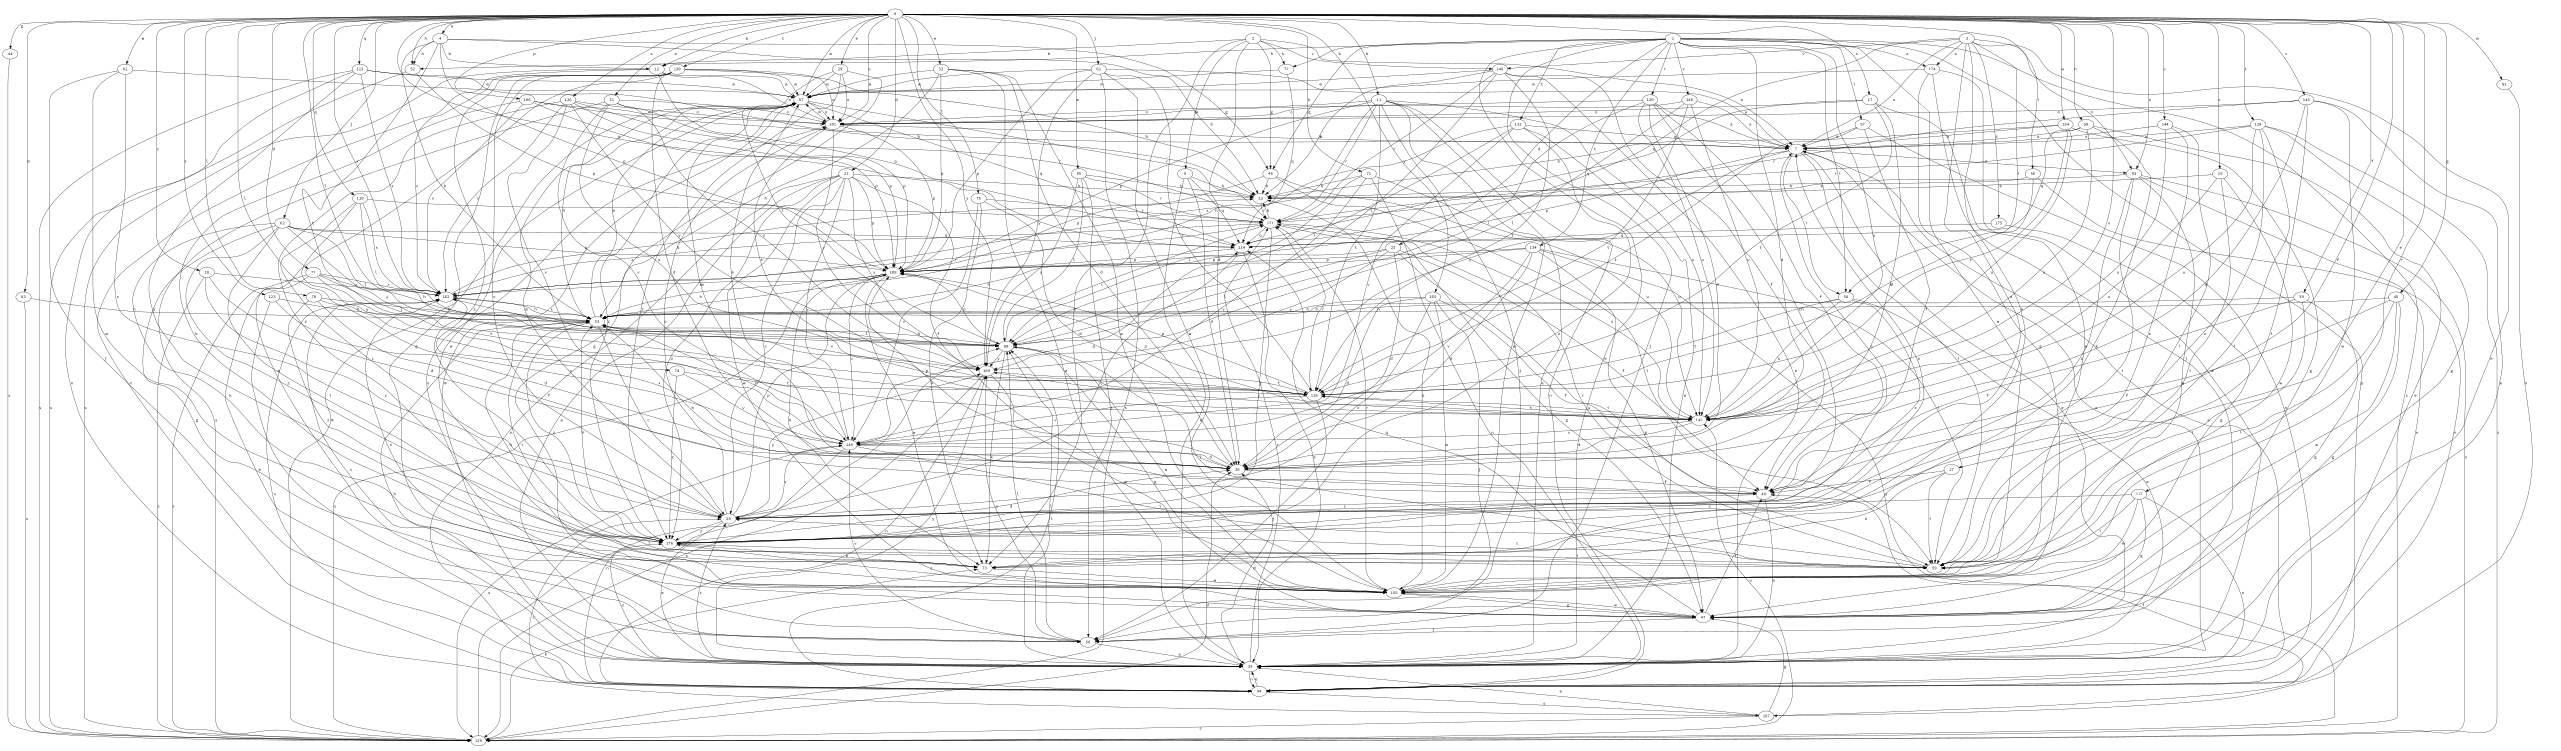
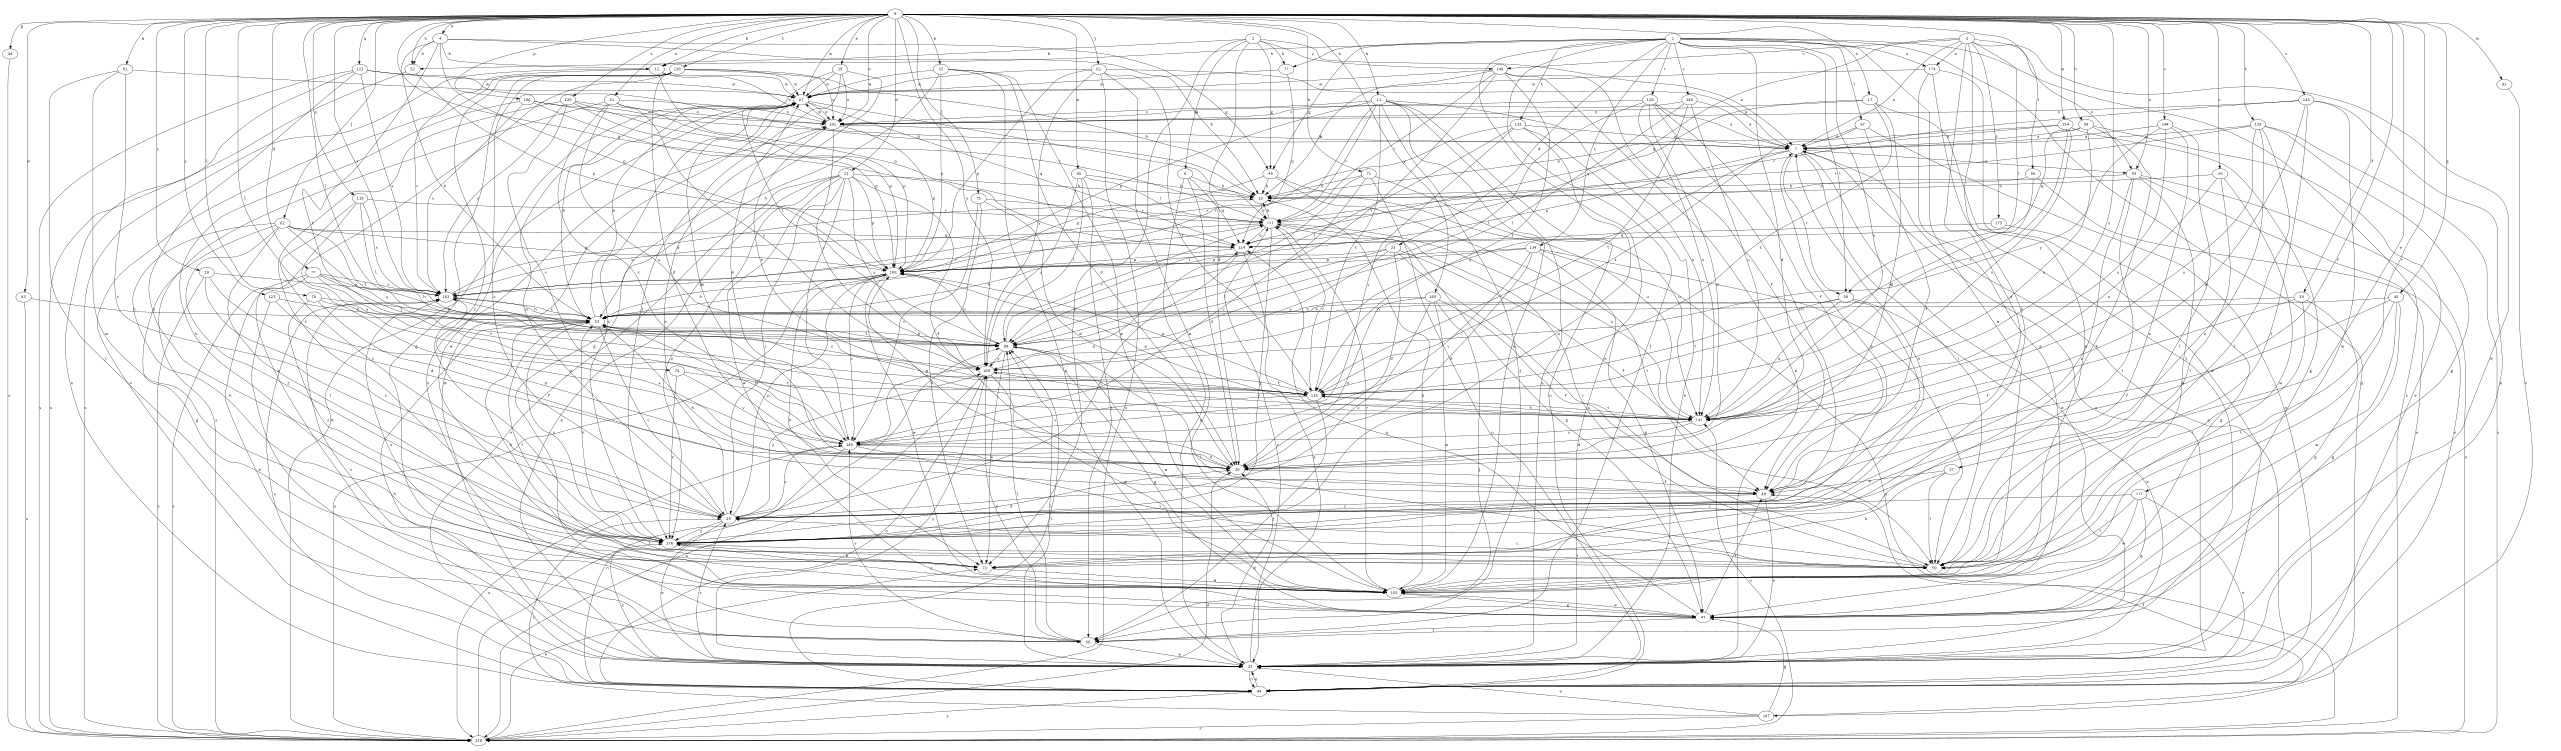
(743, 284) -> (1608, 327)
(1511, 704) -> (870, 716)
